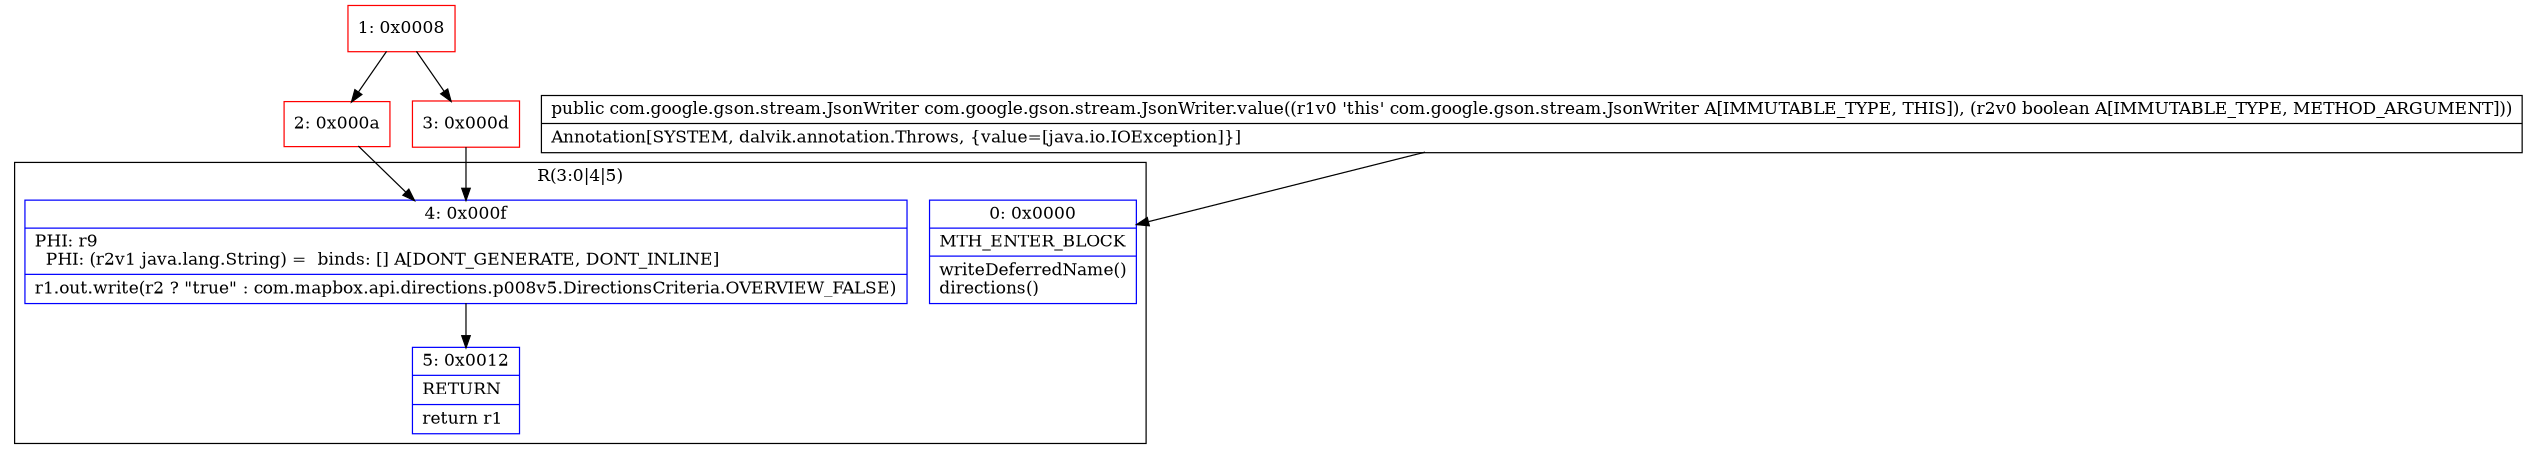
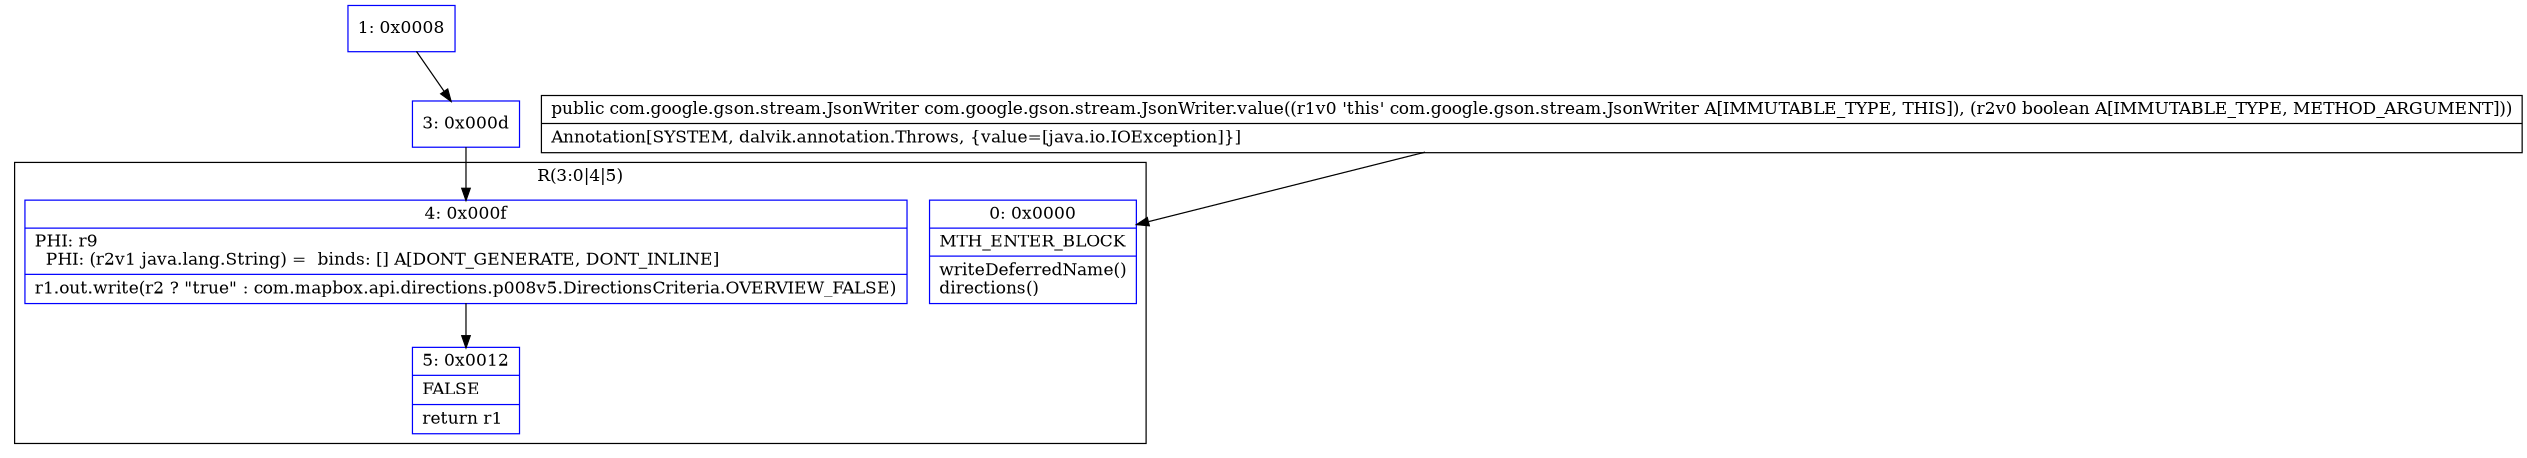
(401, 29) -> (401, 29)
(337, 124) -> none
(466, 124) -> (466, 124)
(462, 389) -> (451, 389)
